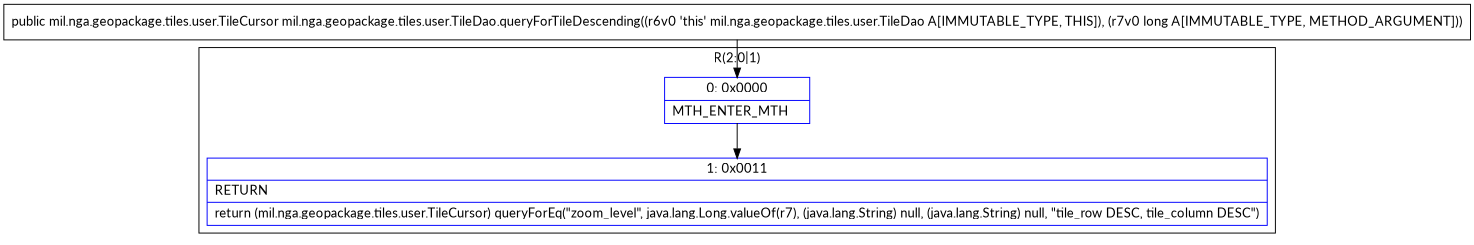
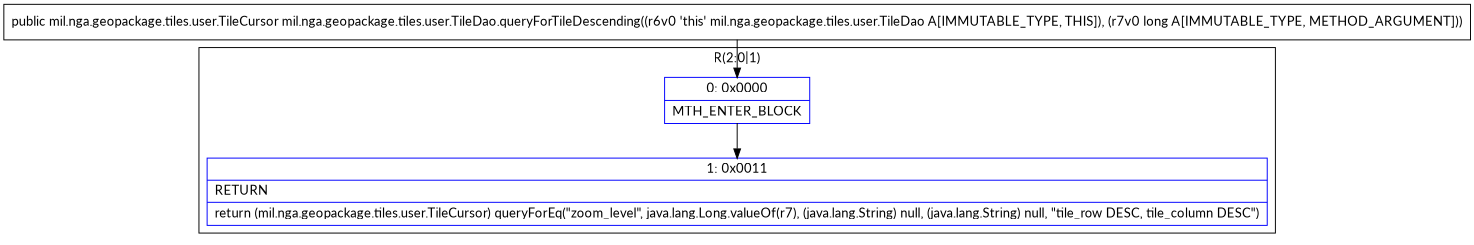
(730, 111) -> (737, 111)
